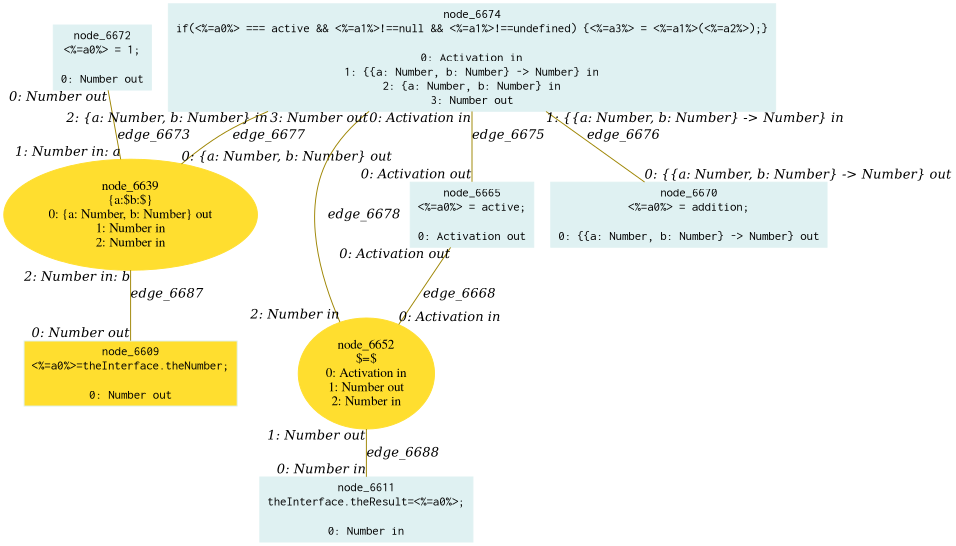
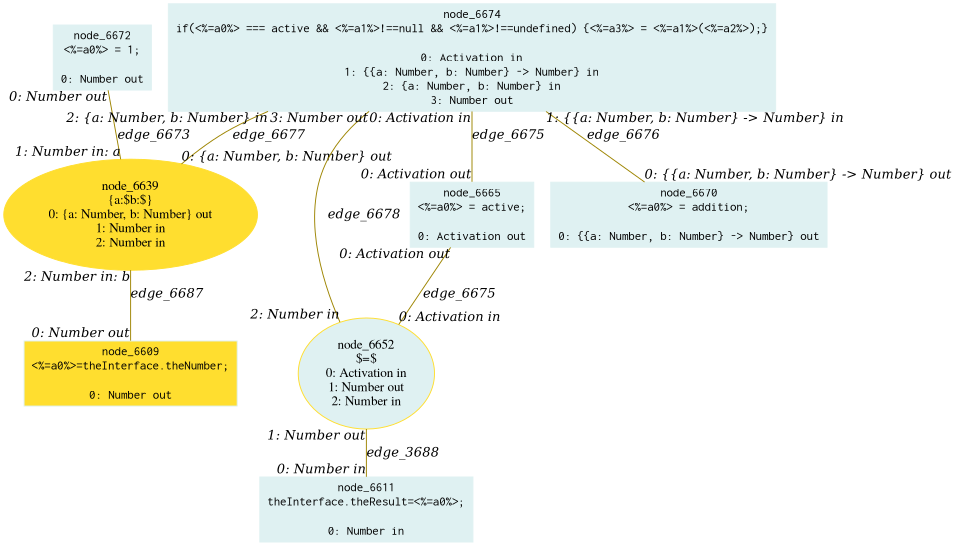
(460, 294) -> (460, 294)
(366, 374) -> (366, 374)
(403, 453) -> (403, 453)
